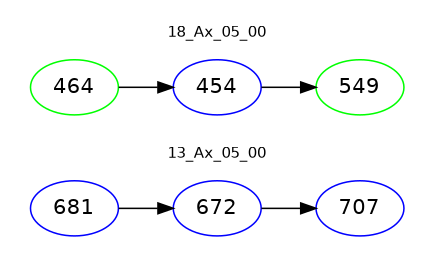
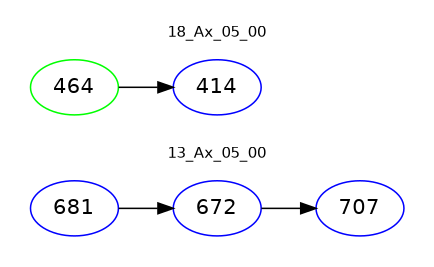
(217, 87) -> (217, 87)
(360, 87) -> none
